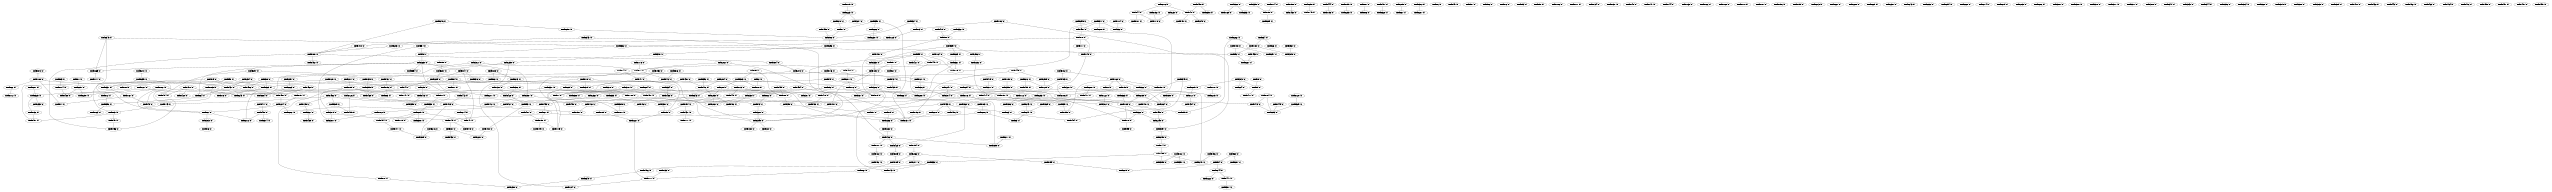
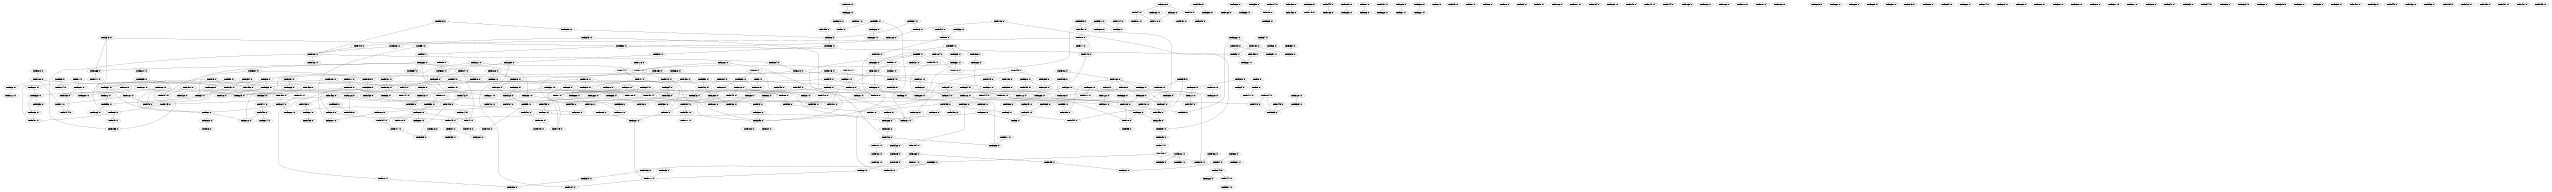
(1798, 5) -> none
none -> (66, 113)
